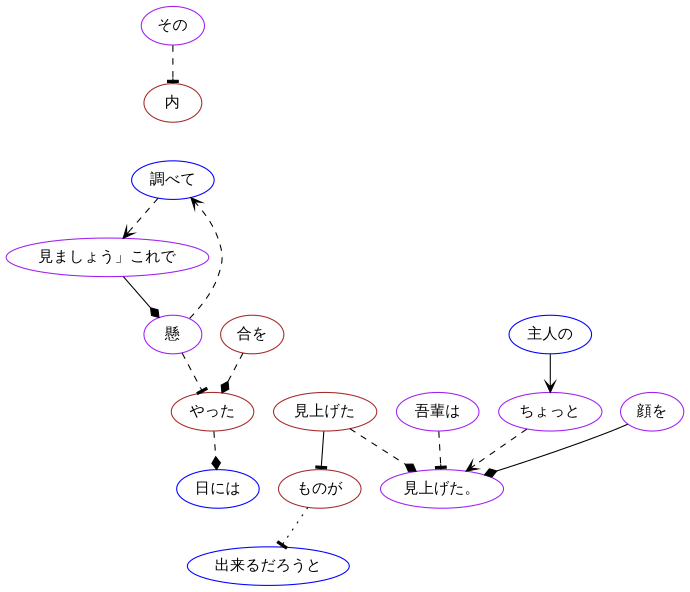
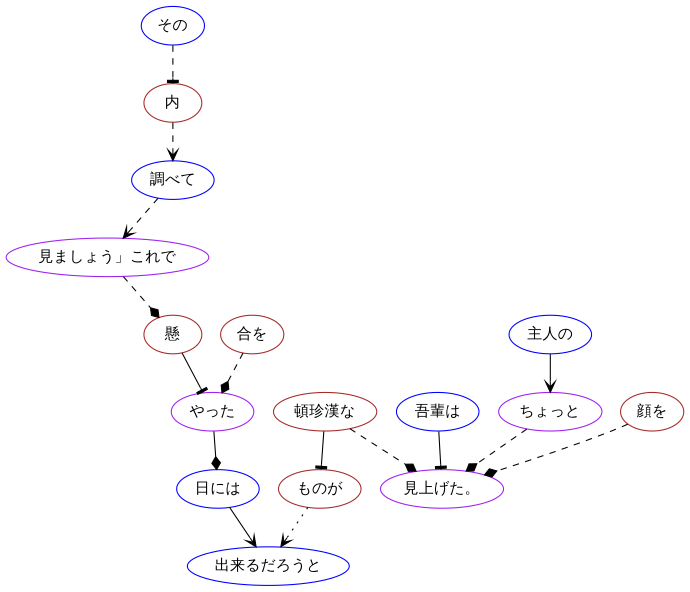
(173, 26) -> (173, 26)
(222, 264) -> (173, 136)
(137, 292) -> (137, 292)
(173, 335) -> (173, 335)
(191, 370) -> (191, 370)
(213, 412) -> (213, 412)
(325, 412) -> (325, 412)
(438, 412) -> (438, 412)
(652, 412) -> (652, 412)
(215, 444) -> (215, 444)
(501, 447) -> (501, 447)
(440, 448) -> (440, 448)
(563, 449) -> (563, 449)
none -> (240, 523)
(296, 525) -> (296, 525)
